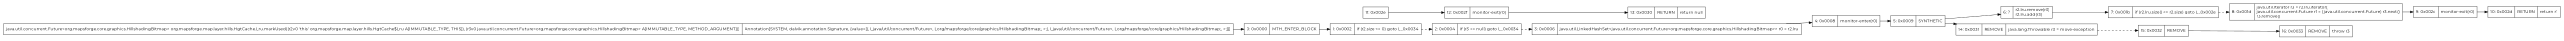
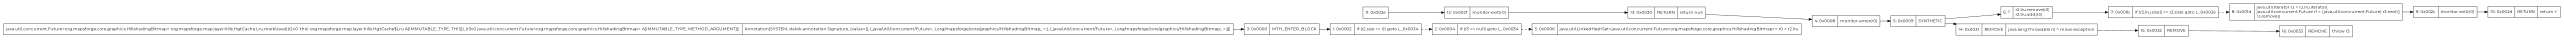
(1798, 23) -> (1757, 17)
(2116, 30) -> (2116, 30)
